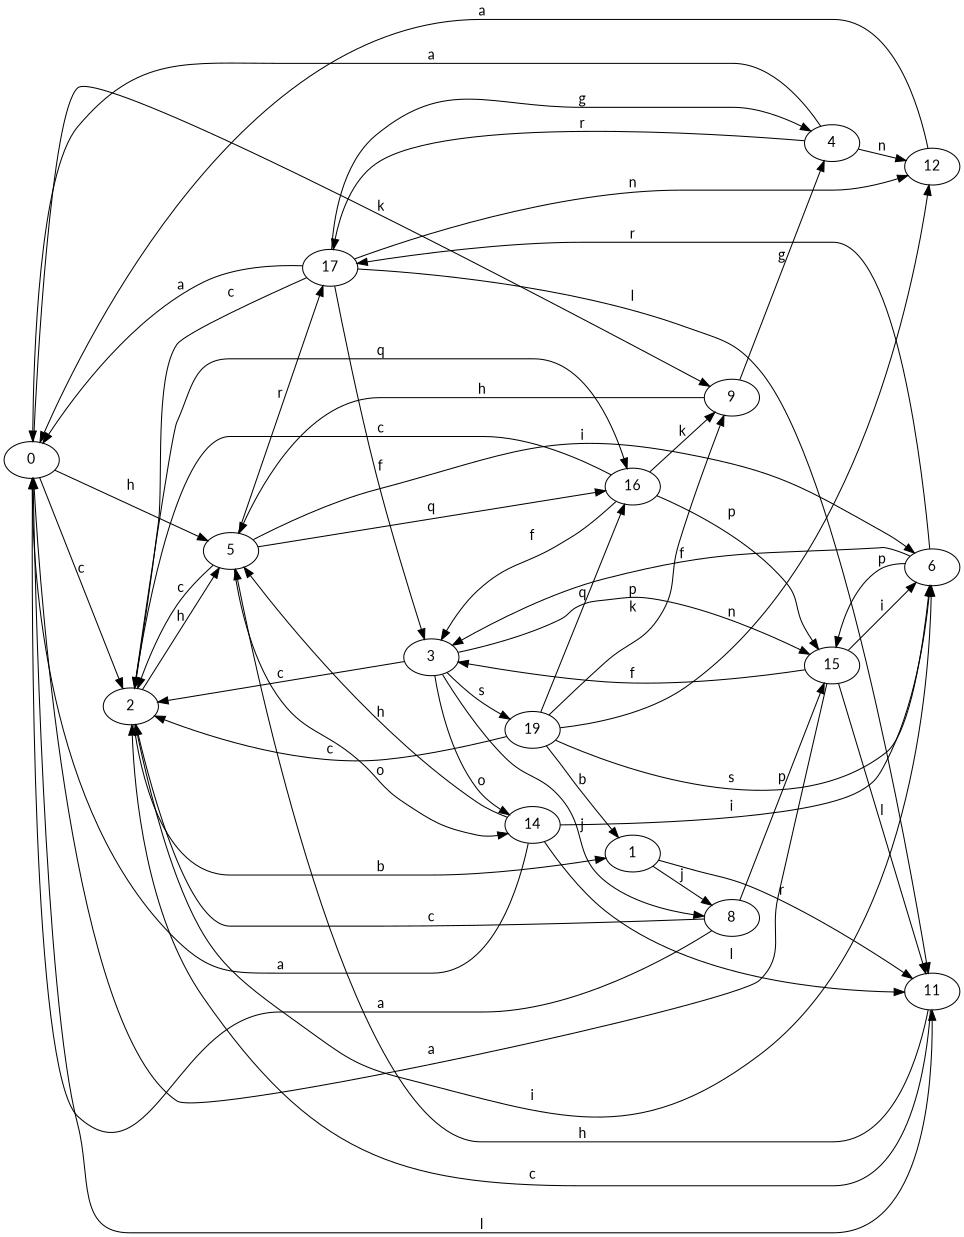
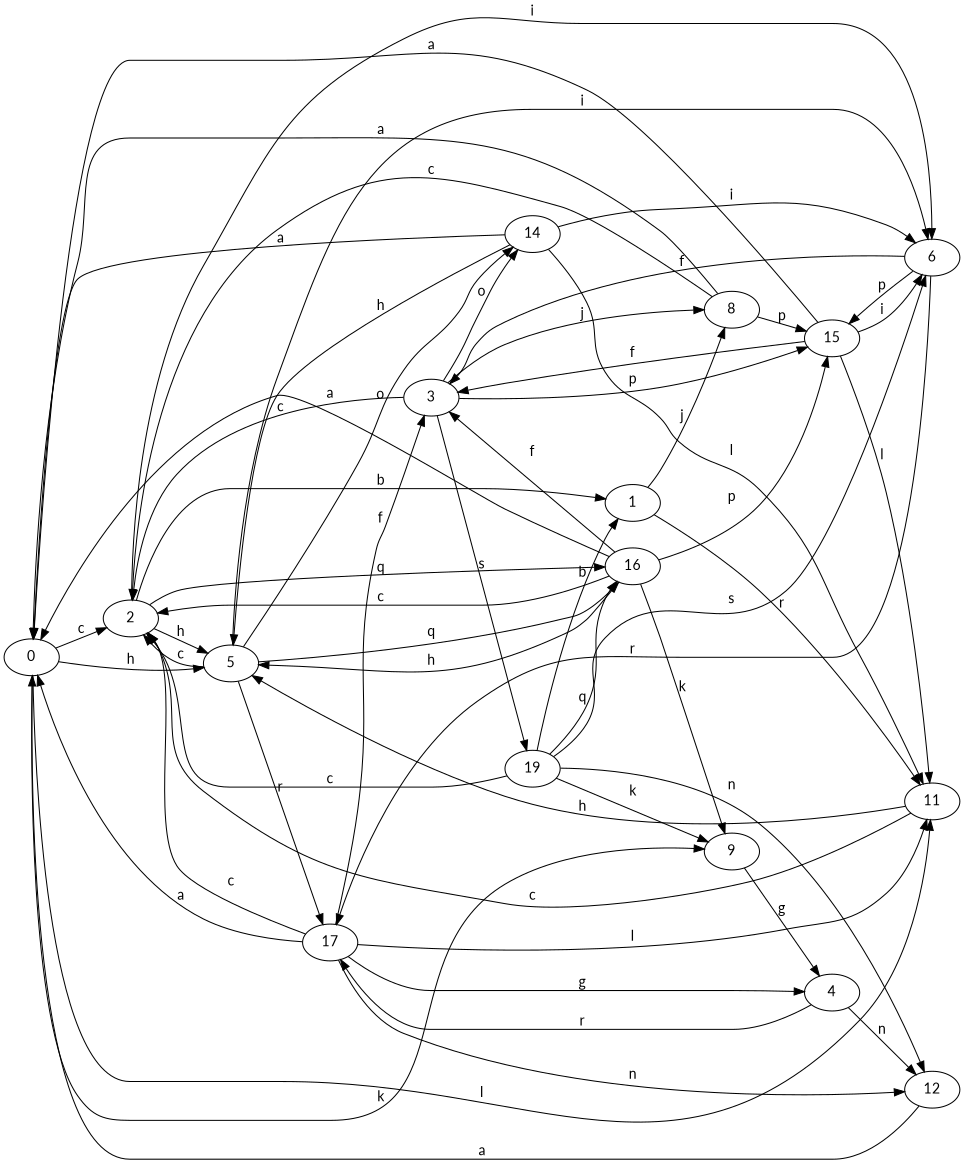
(296, 63) -> (293, 398)
(444, 398) -> (457, 669)
